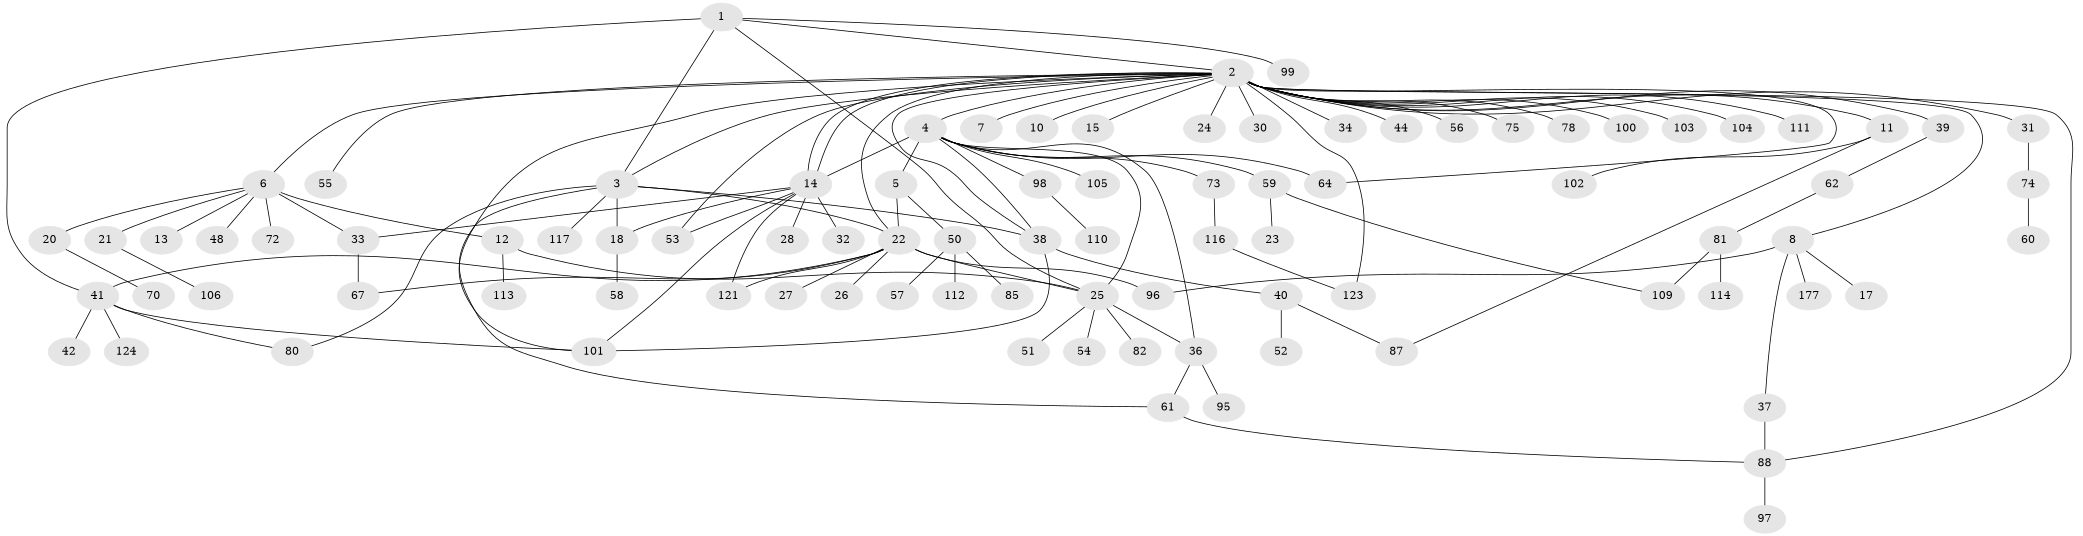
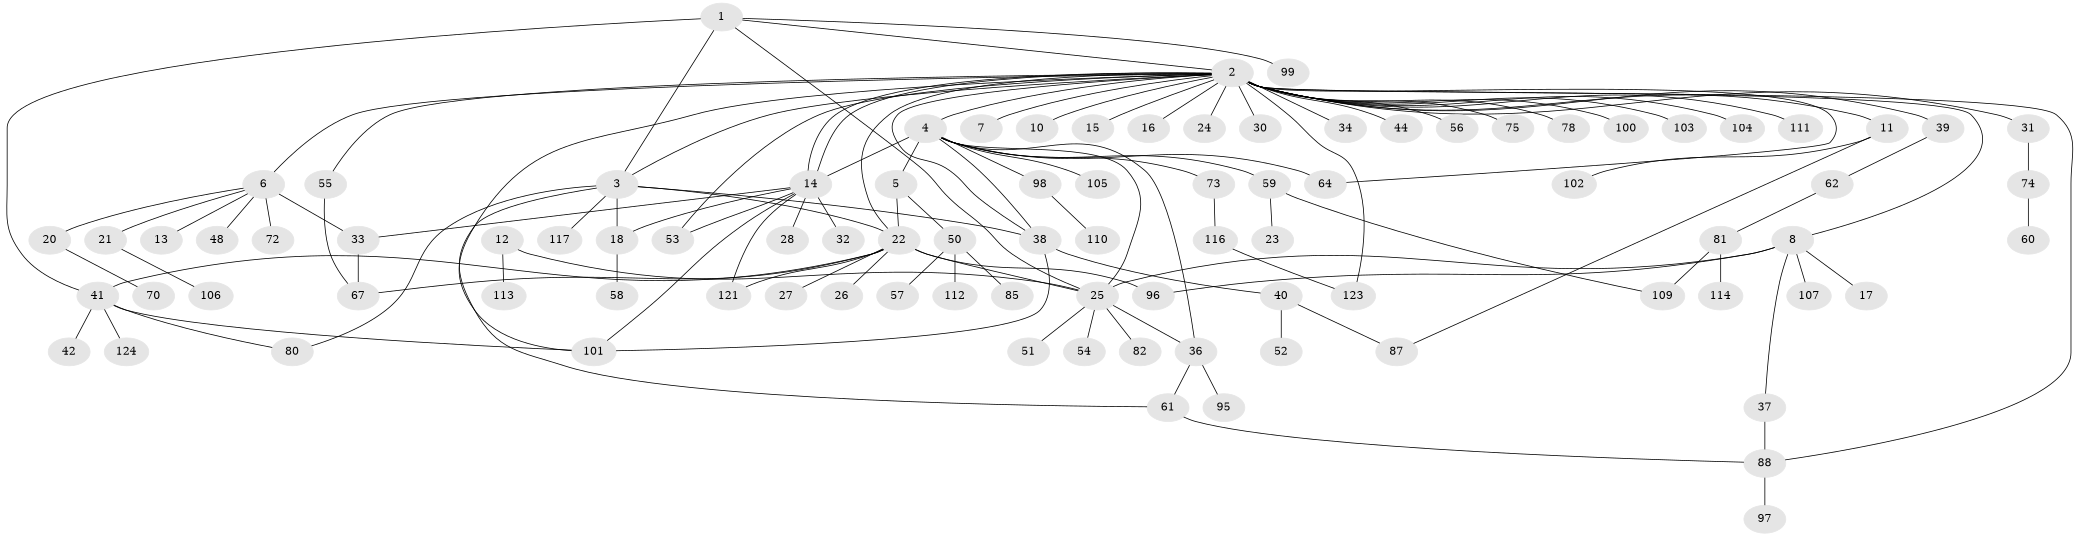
none -> (1149, 129)
(381, 219) -> none
none -> (327, 244)
none -> (1443, 261)
(1809, 296) -> (1809, 296)
